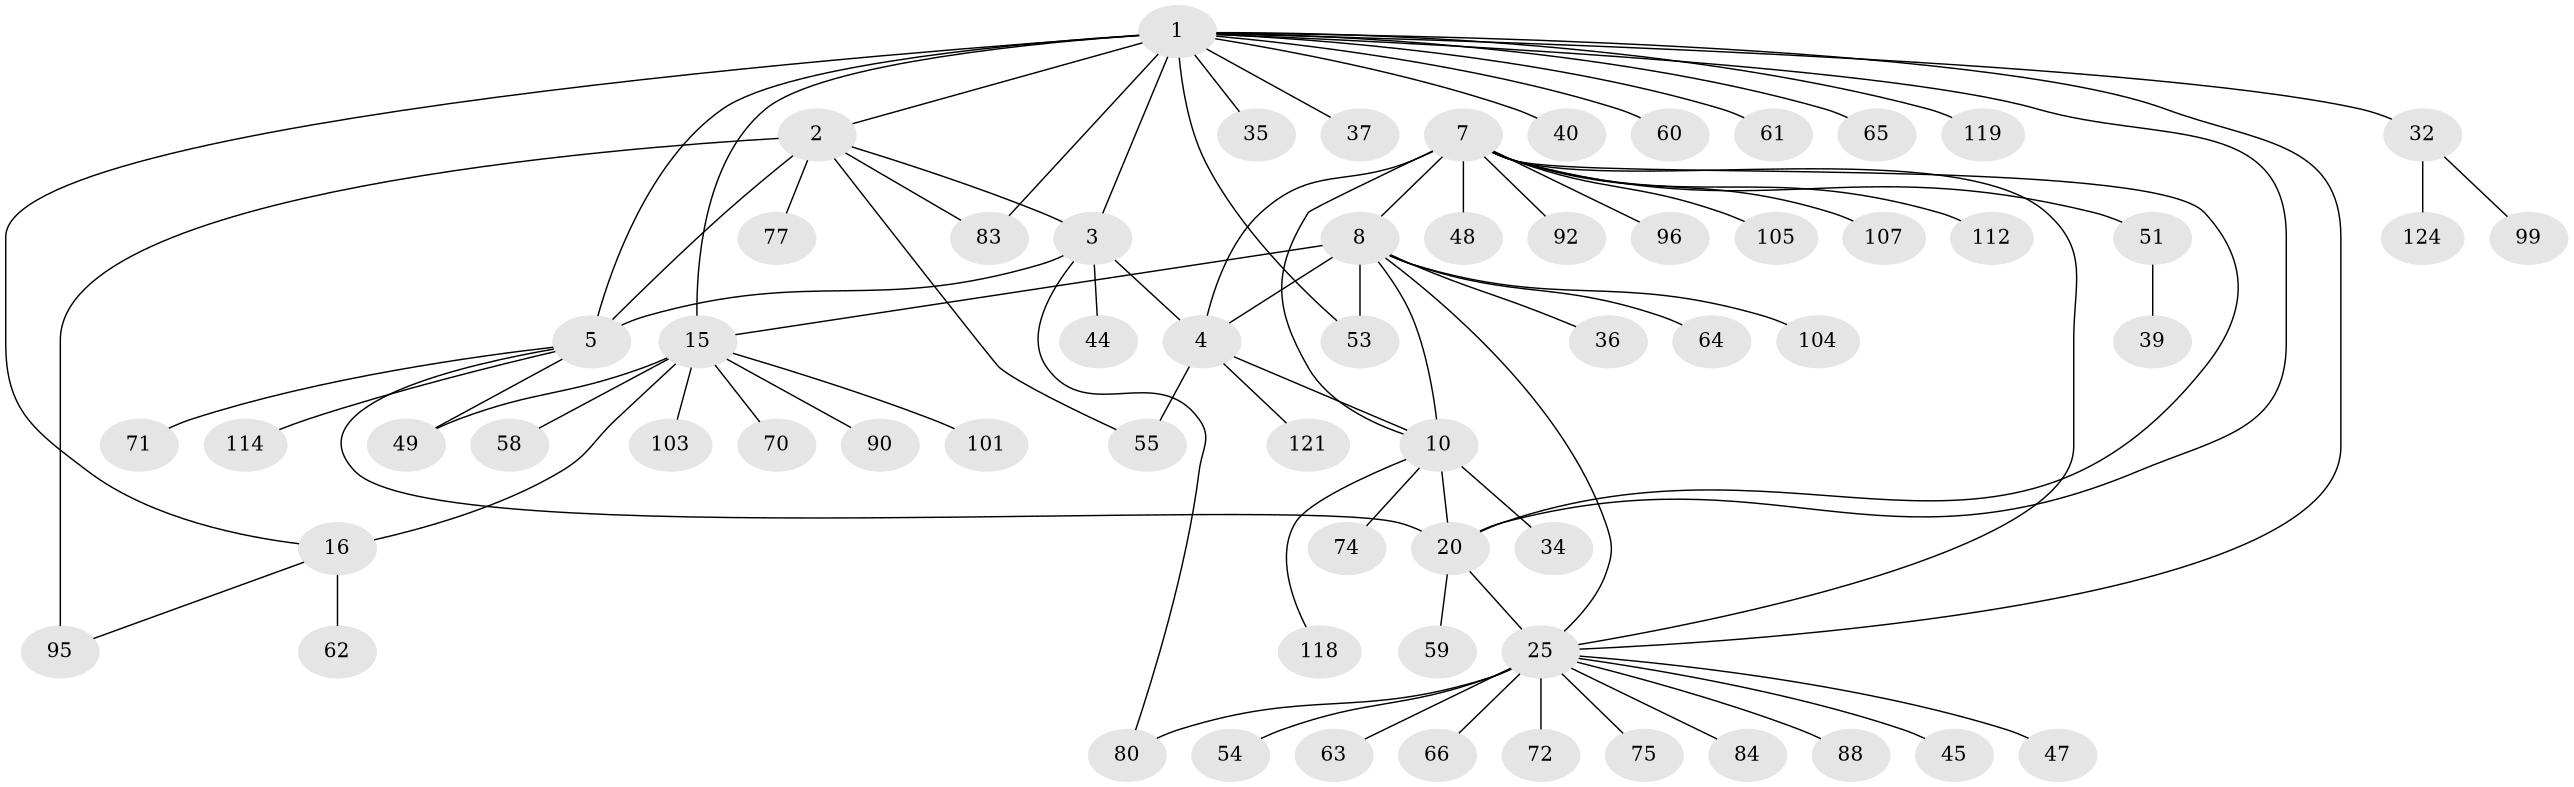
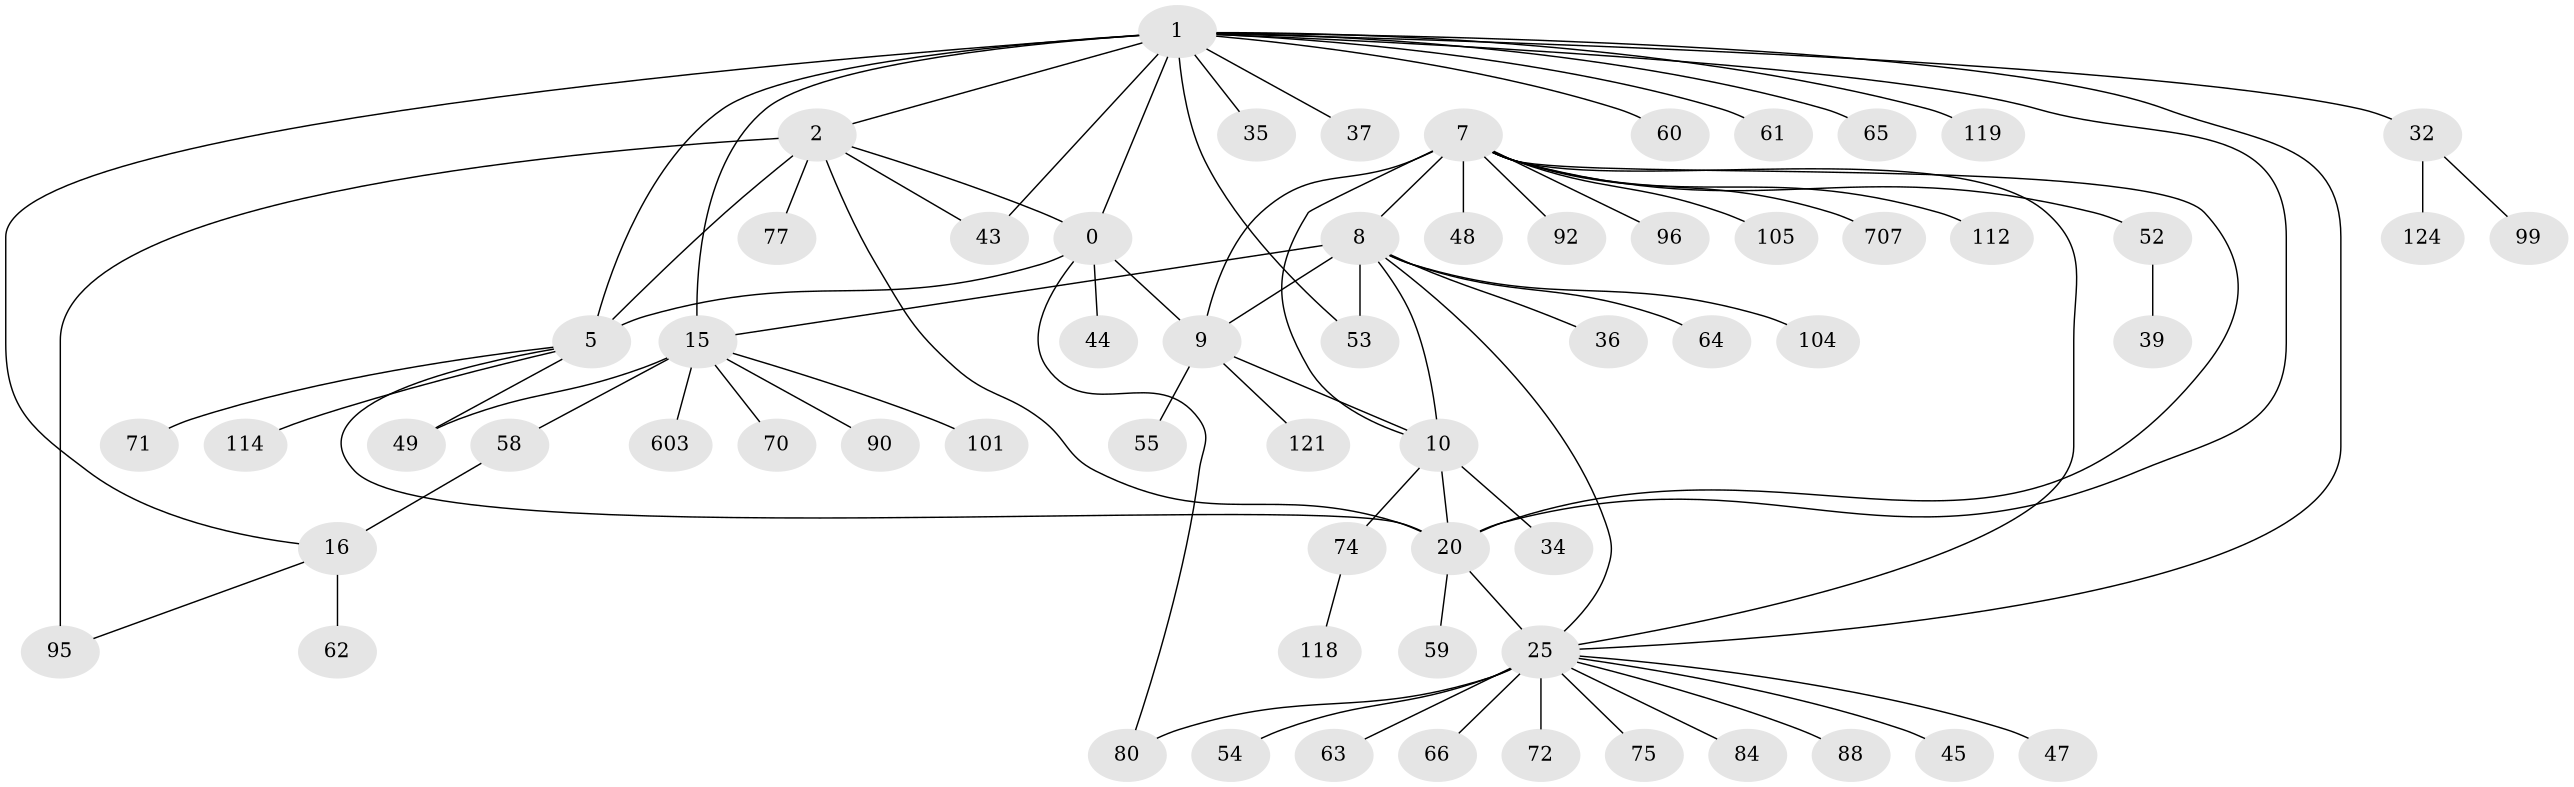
(1567, 135) -> none
(989, 238) -> (989, 238)
(1093, 238) -> (1093, 238)
(1884, 238) -> (1884, 238)
(2153, 238) -> (2153, 238)
(957, 316) -> (1063, 442)
(1202, 342) -> (1202, 342)
(671, 445) -> (671, 445)
(542, 482) -> (412, 504)
(1294, 525) -> (1333, 600)
